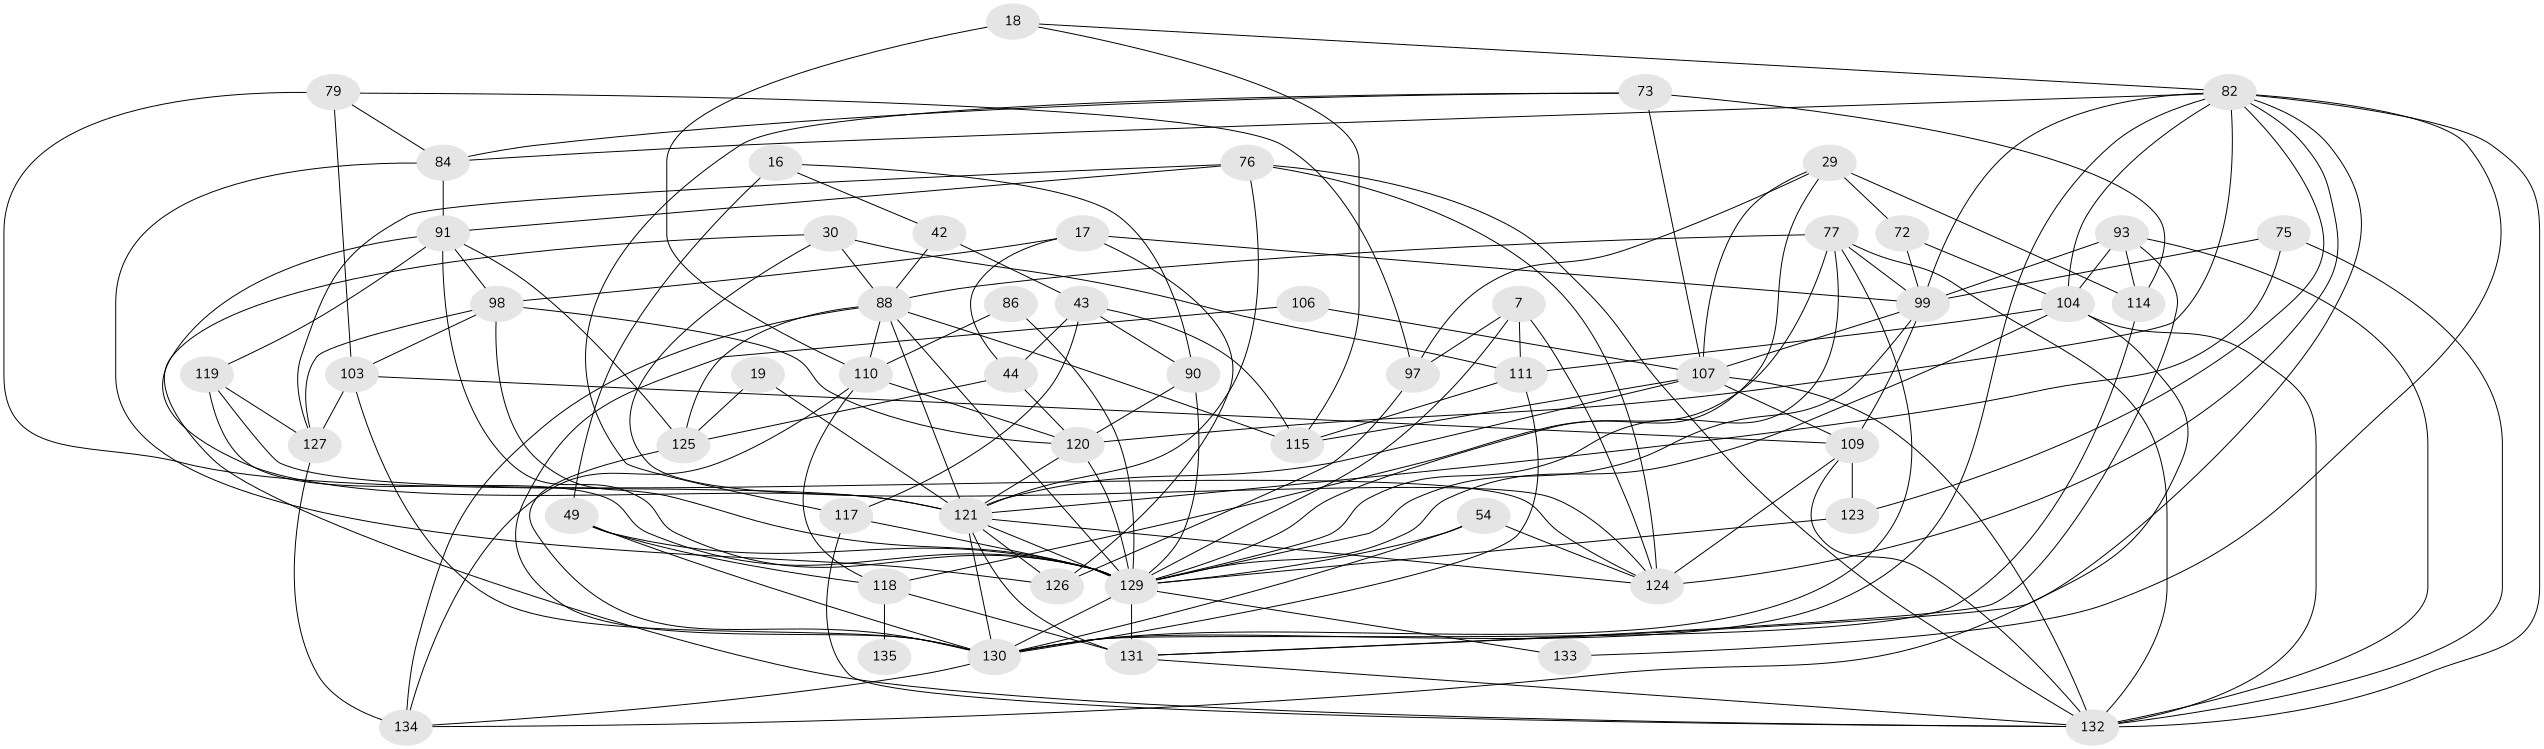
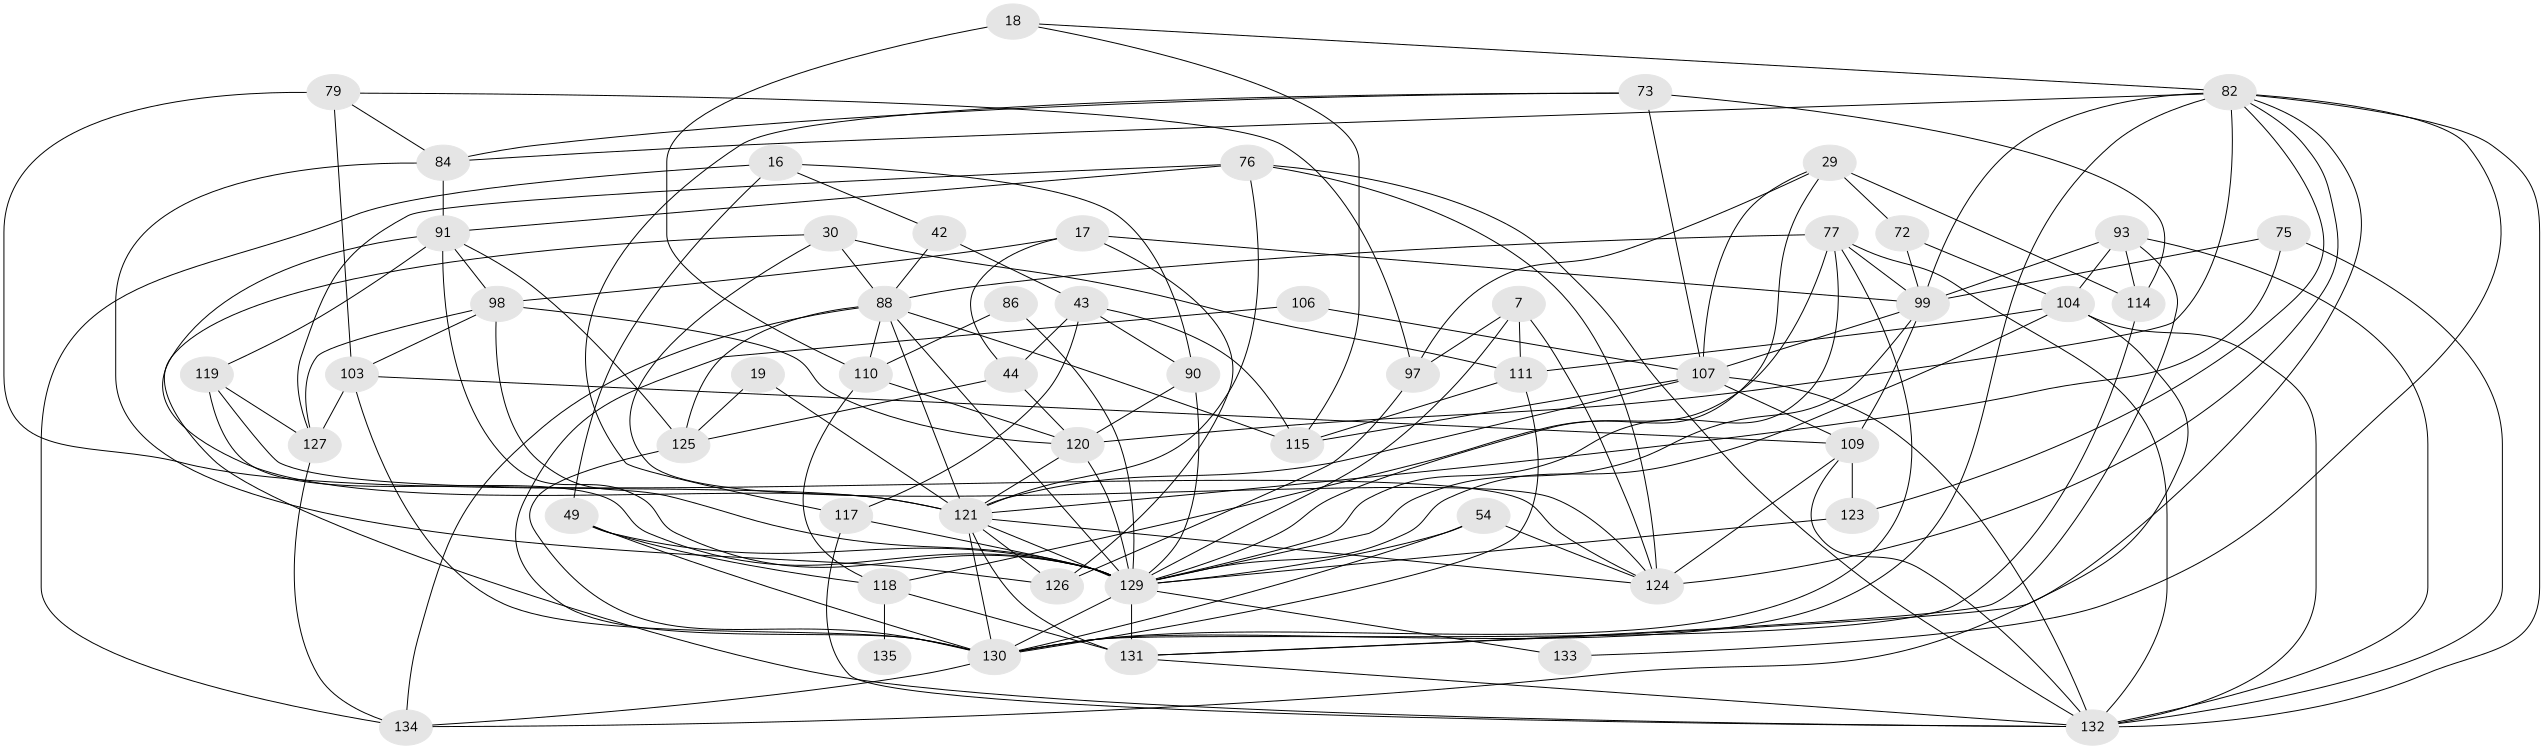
(2115, 178) -> none
(605, 474) -> (100, 312)
